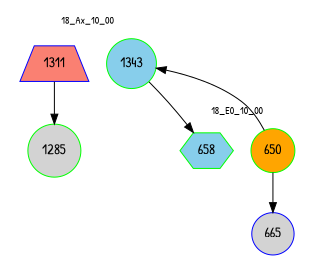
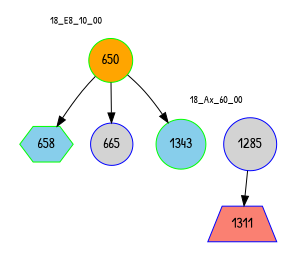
(88, 21) -> (217, 101)
(54, 98) -> (246, 183)
(237, 111) -> (76, 21)
(178, 114) -> (78, 96)
(54, 151) -> (250, 144)
